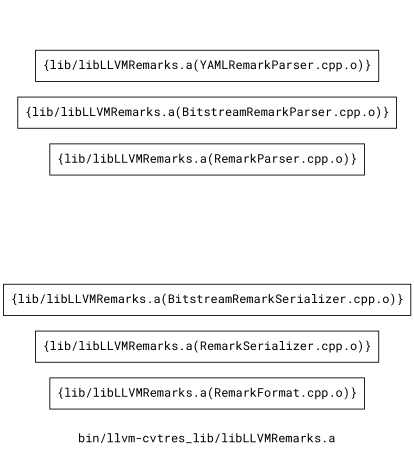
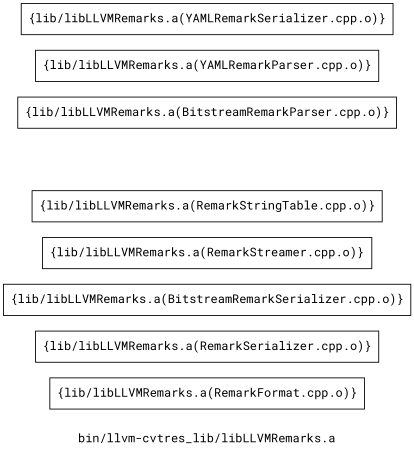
none -> (207, 19)
(207, 159) -> none
none -> (207, 206)
none -> (207, 253)
